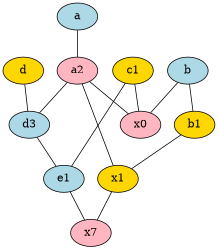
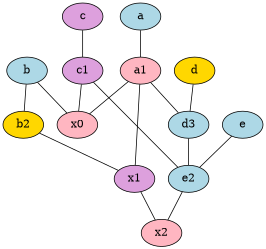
none -> (83, 17)
(77, 71) -> (141, 71)
(133, 71) -> (83, 71)
(195, 125) -> (23, 125)
none -> (243, 125)
(64, 179) -> (189, 179)
(118, 179) -> (134, 179)
(91, 233) -> (162, 233)
